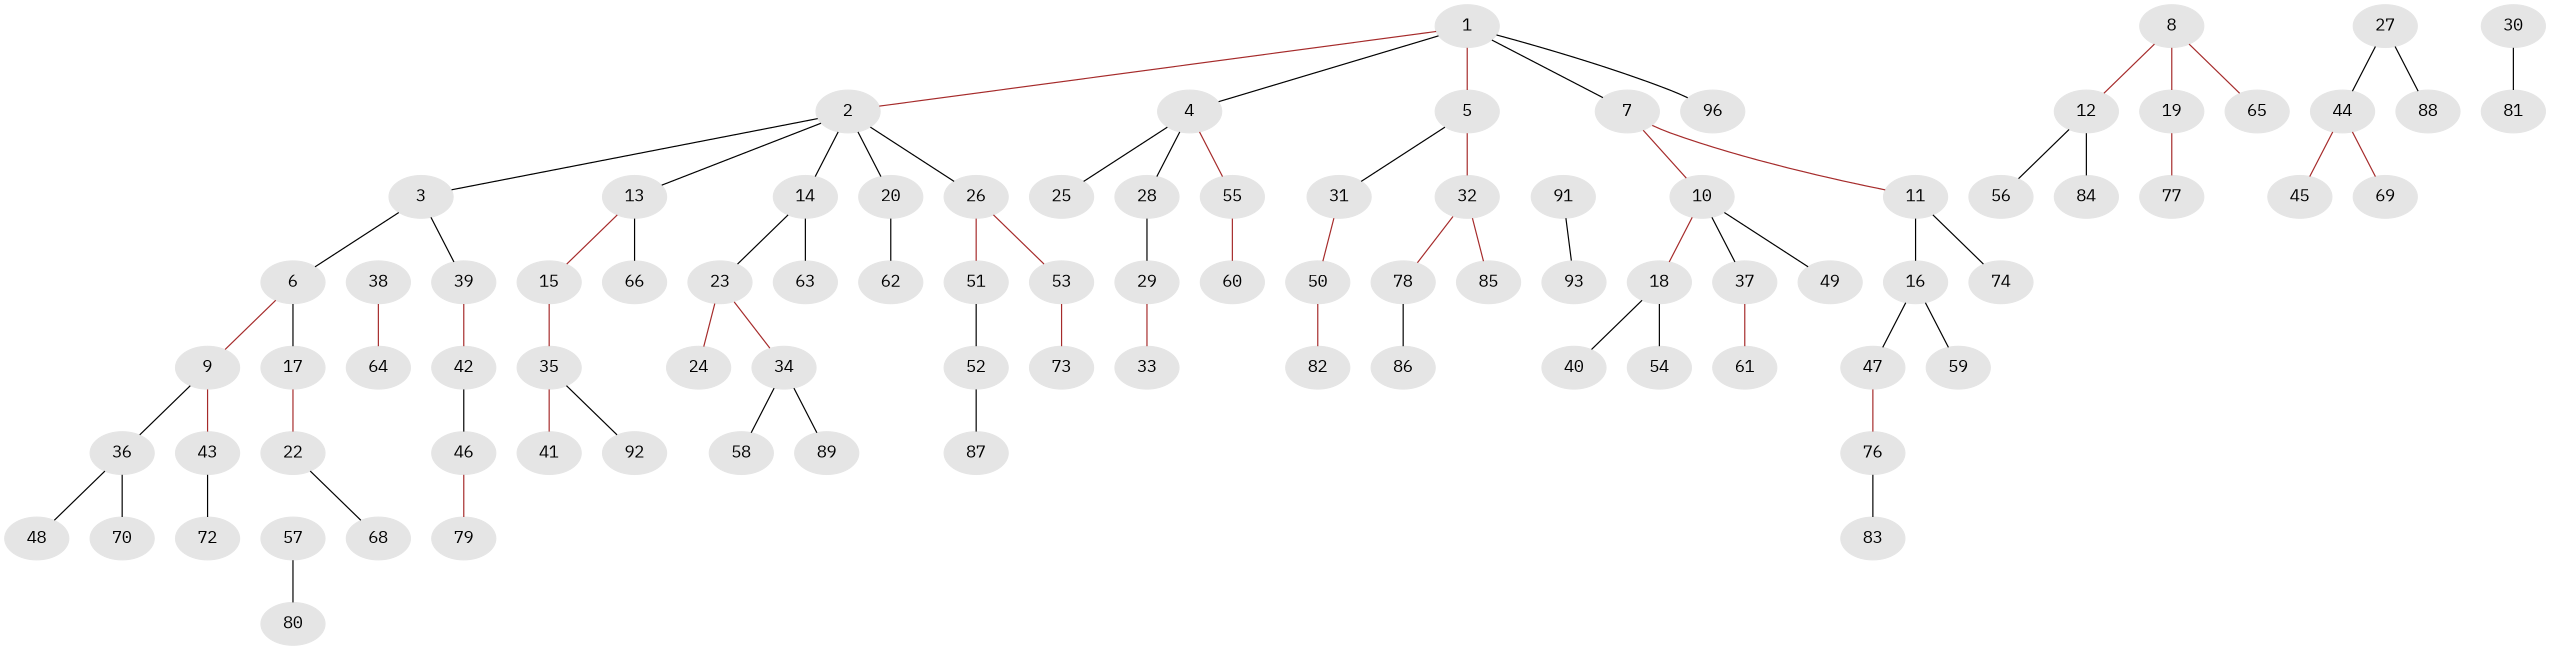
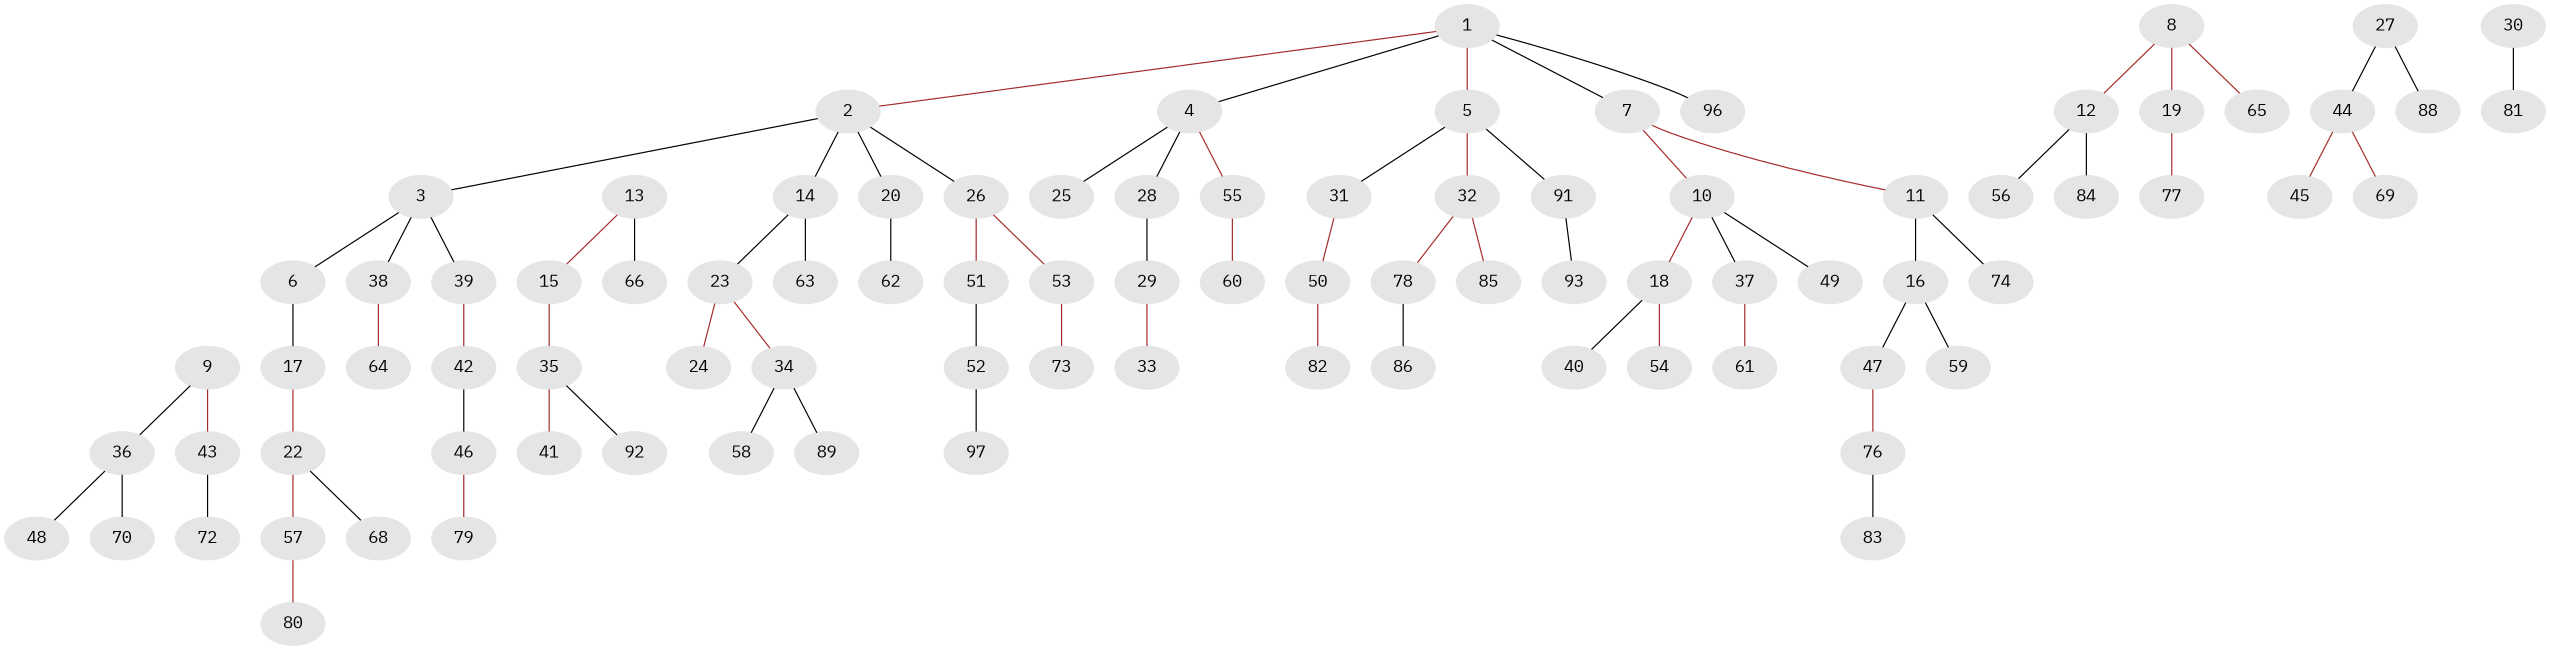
(741, 154) -> none
none -> (1515, 154)
none -> (400, 240)
(250, 325) -> none
(1659, 325) -> (1659, 325)
(976, 453) -> (976, 453)
none -> (293, 496)
(293, 581) -> (293, 581)
